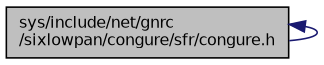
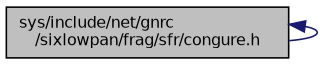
(148, 33) -> (148, 33)
